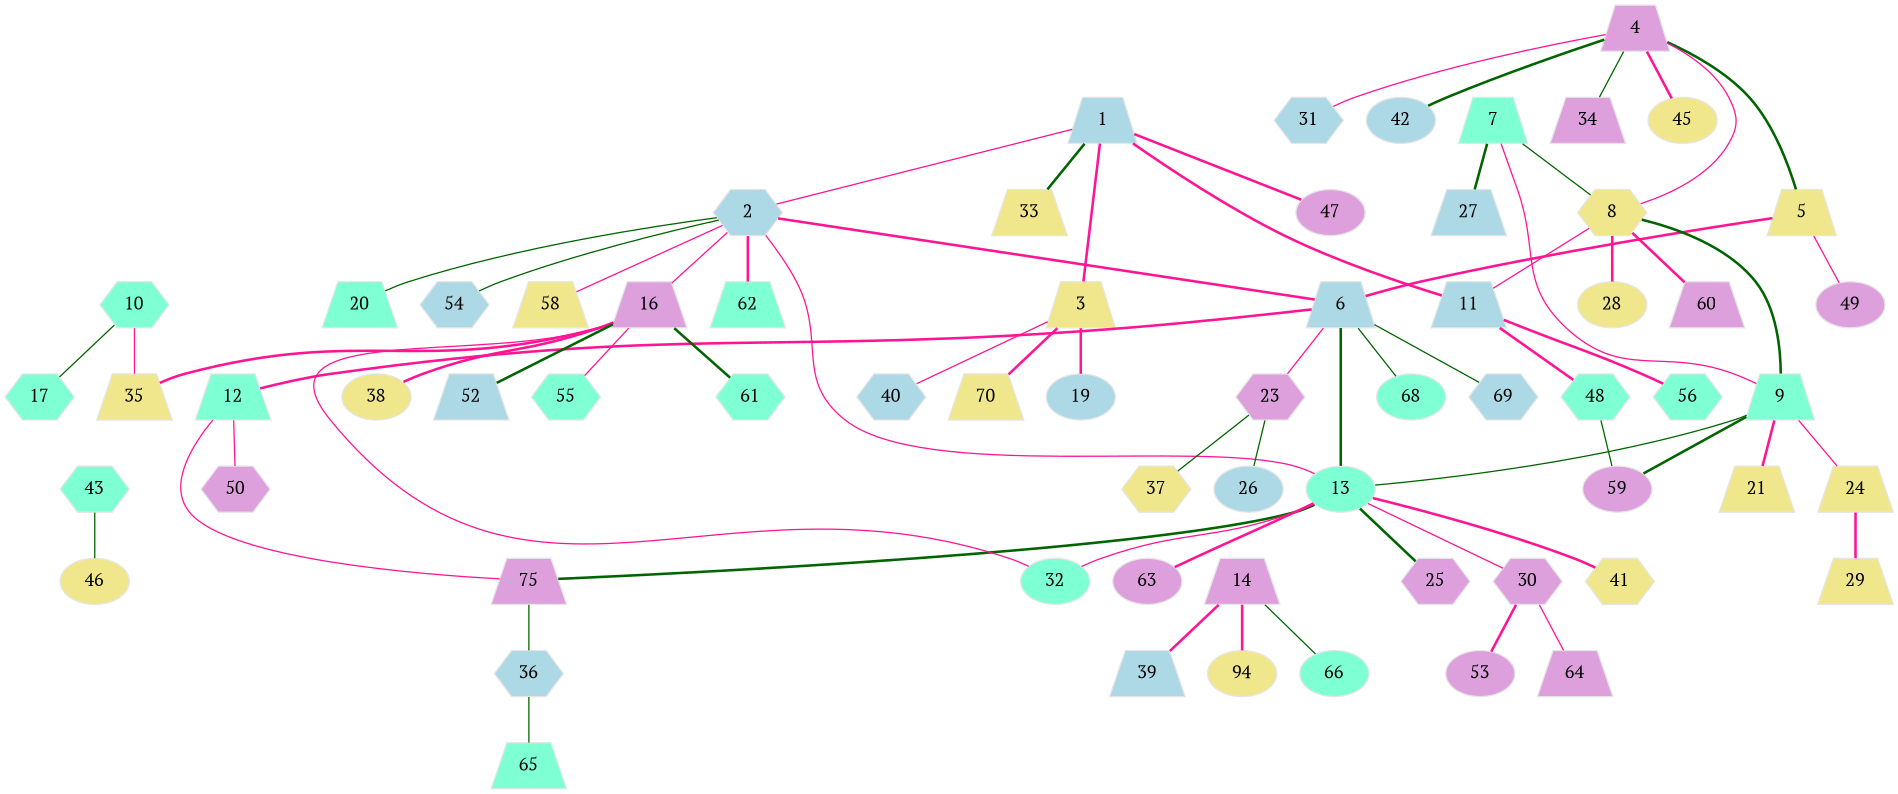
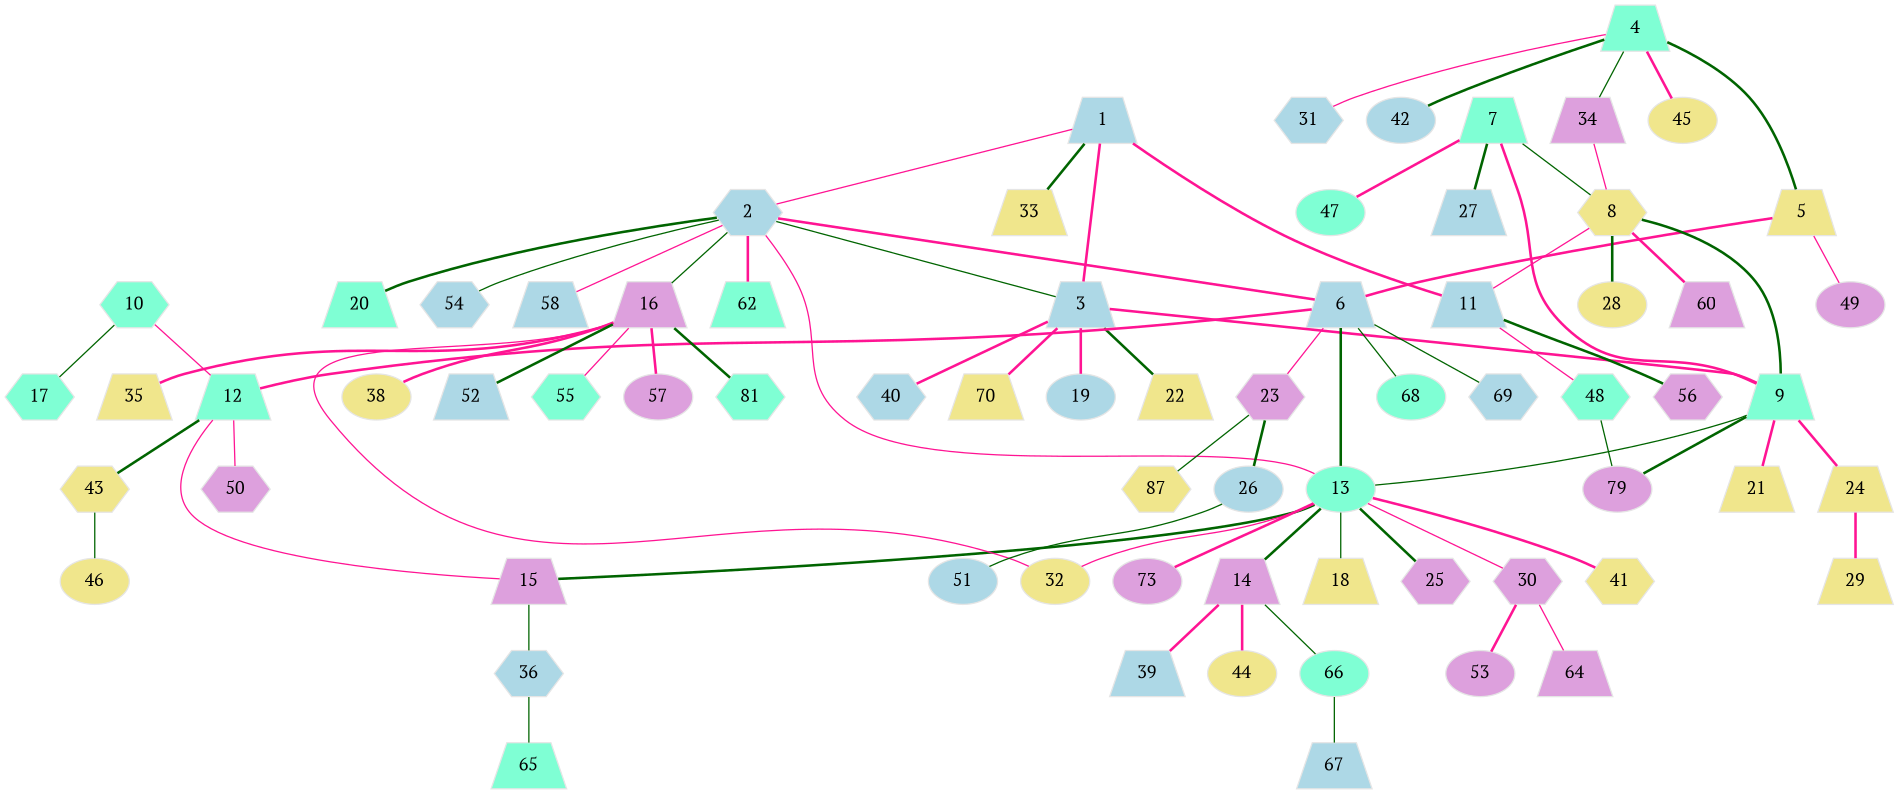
(1635, 28) -> (1635, 28)
(1734, 133) -> (1600, 167)
(1218, 167) -> (1408, 169)
(1330, 213) -> (1330, 213)
(549, 246) -> (549, 246)
(700, 258) -> (700, 258)
none -> (916, 259)
(1612, 259) -> (1612, 259)
(551, 305) -> (551, 305)
(1081, 305) -> (1081, 305)
(1568, 329) -> (1568, 329)
none -> (1434, 342)
(1580, 349) -> (1580, 349)
(134, 351) -> (183, 350)
(982, 353) -> (982, 353)
(1537, 354) -> (1548, 362)
none -> (658, 397)
(750, 397) -> (750, 397)
none -> (1176, 397)
(1688, 397) -> (1688, 397)
(1259, 443) -> (1259, 443)
(1818, 443) -> (1818, 443)
none -> (158, 447)
(95, 489) -> (95, 489)
(1156, 489) -> (1156, 489)
(1617, 489) -> (1617, 489)
none -> (1293, 534)
(529, 581) -> (529, 581)
none -> (963, 581)
(1055, 581) -> (1055, 581)
(1147, 581) -> (1147, 581)
none -> (1341, 581)
(1242, 674) -> (1242, 674)
none -> (1334, 766)
